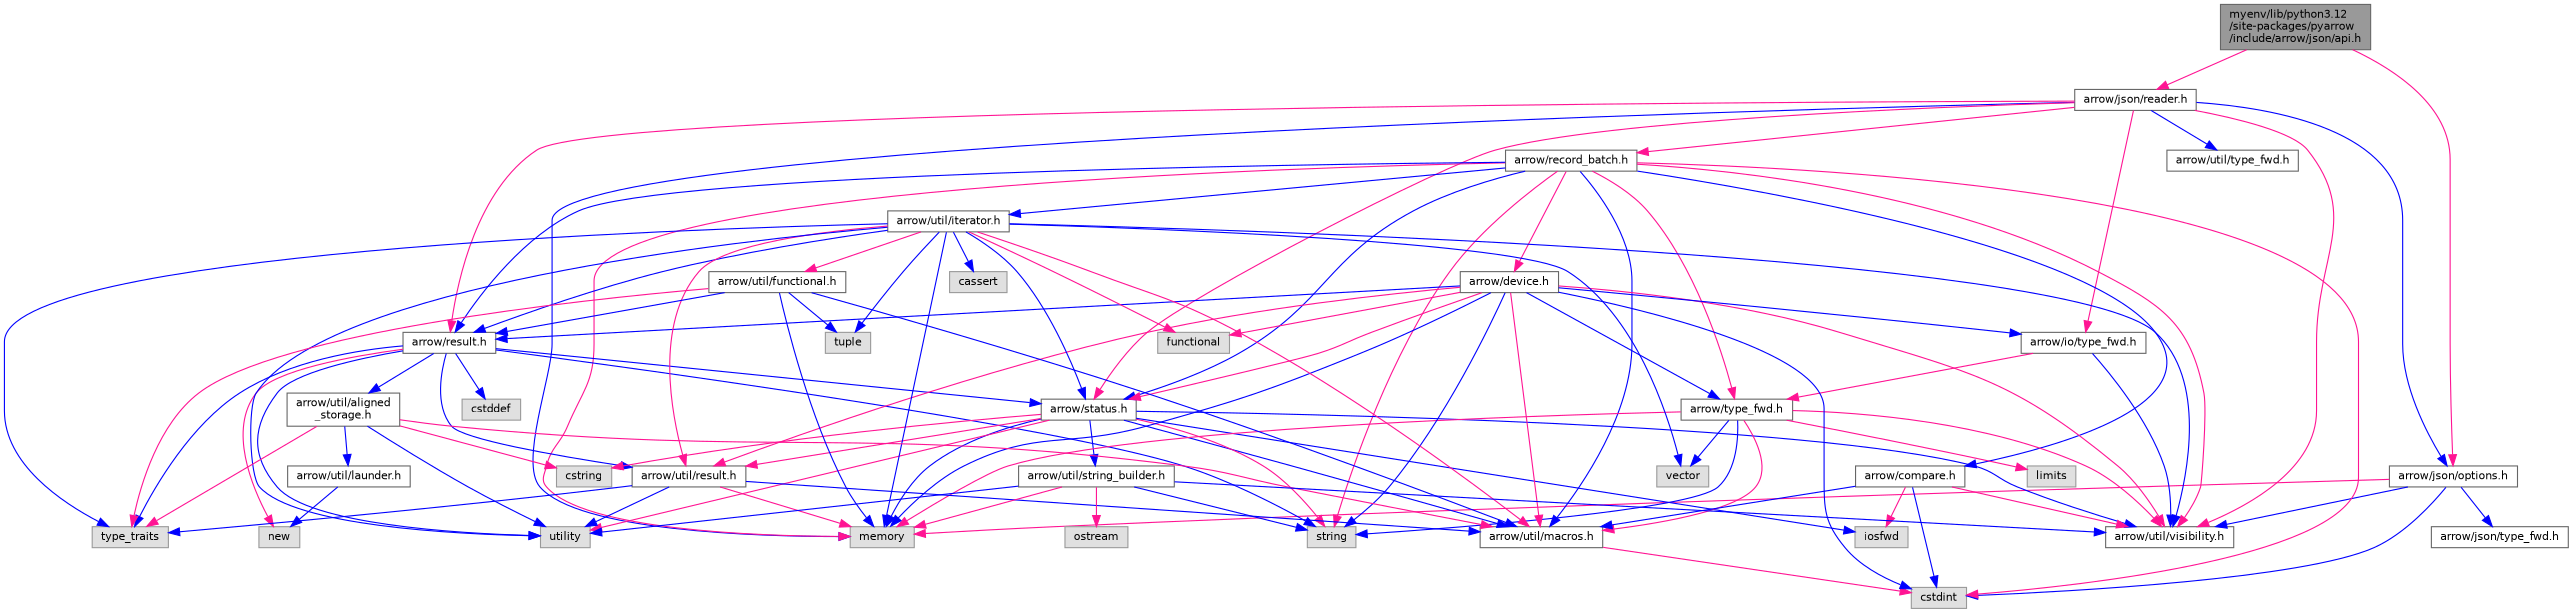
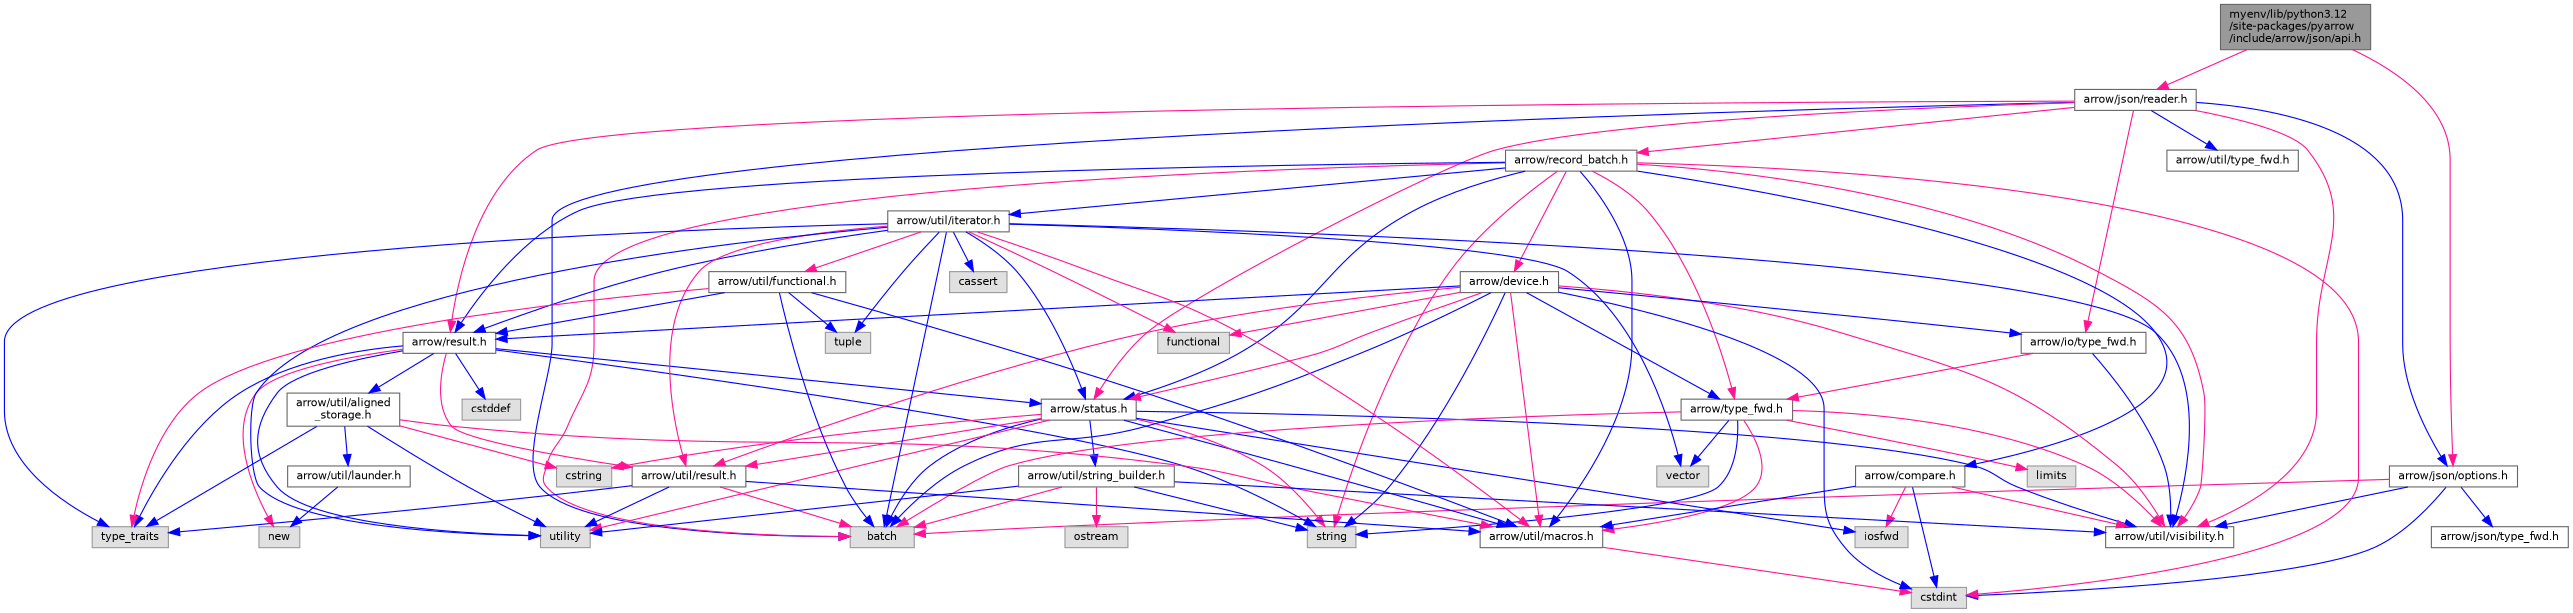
(498, 443) -> (498, 443)
(237, 473) -> (237, 473)
(882, 537) -> (882, 537)
